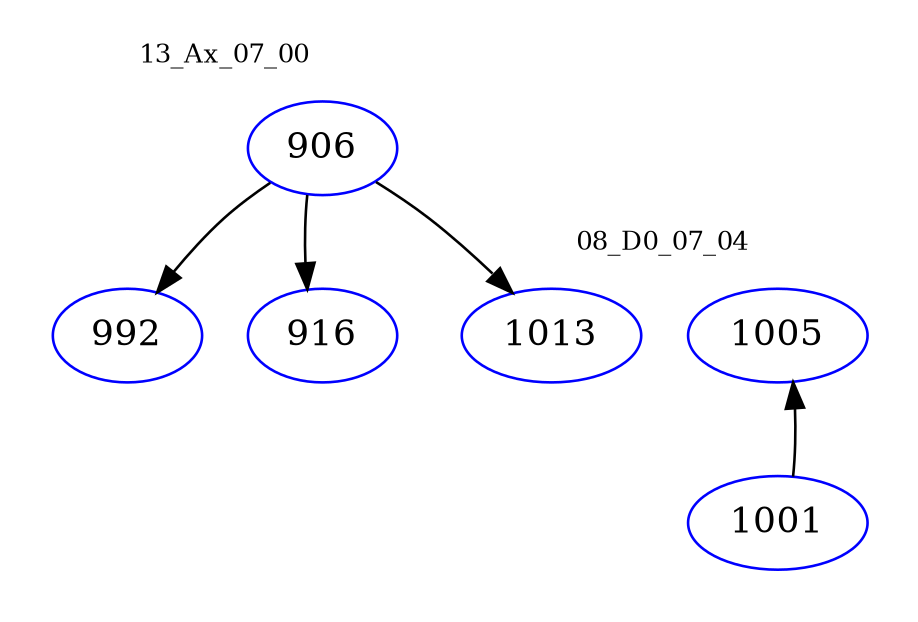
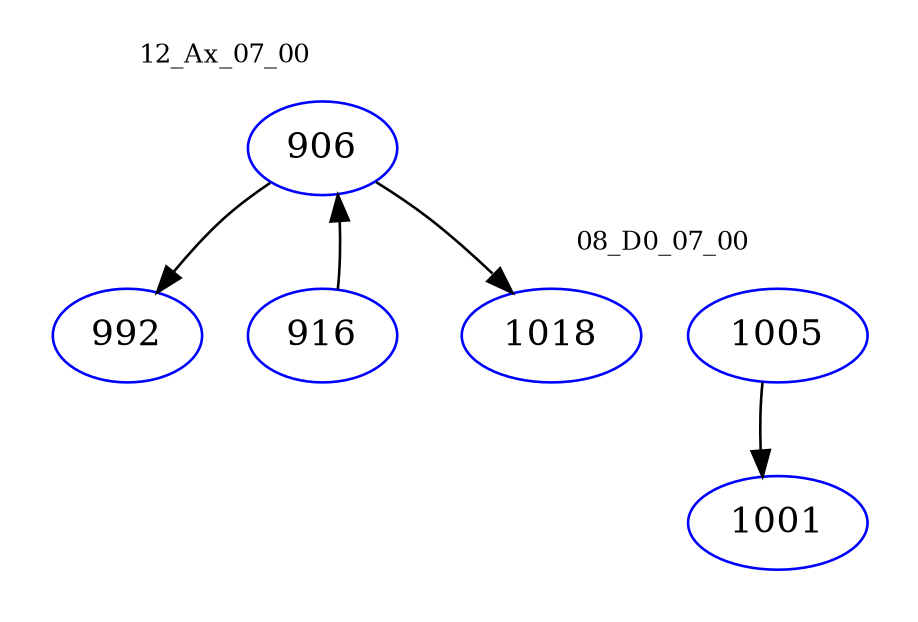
(225, 56) -> (225, 56)
(305, 229) -> (340, 255)
(663, 243) -> (663, 243)
(551, 336) -> (551, 336)
(795, 443) -> (760, 416)
